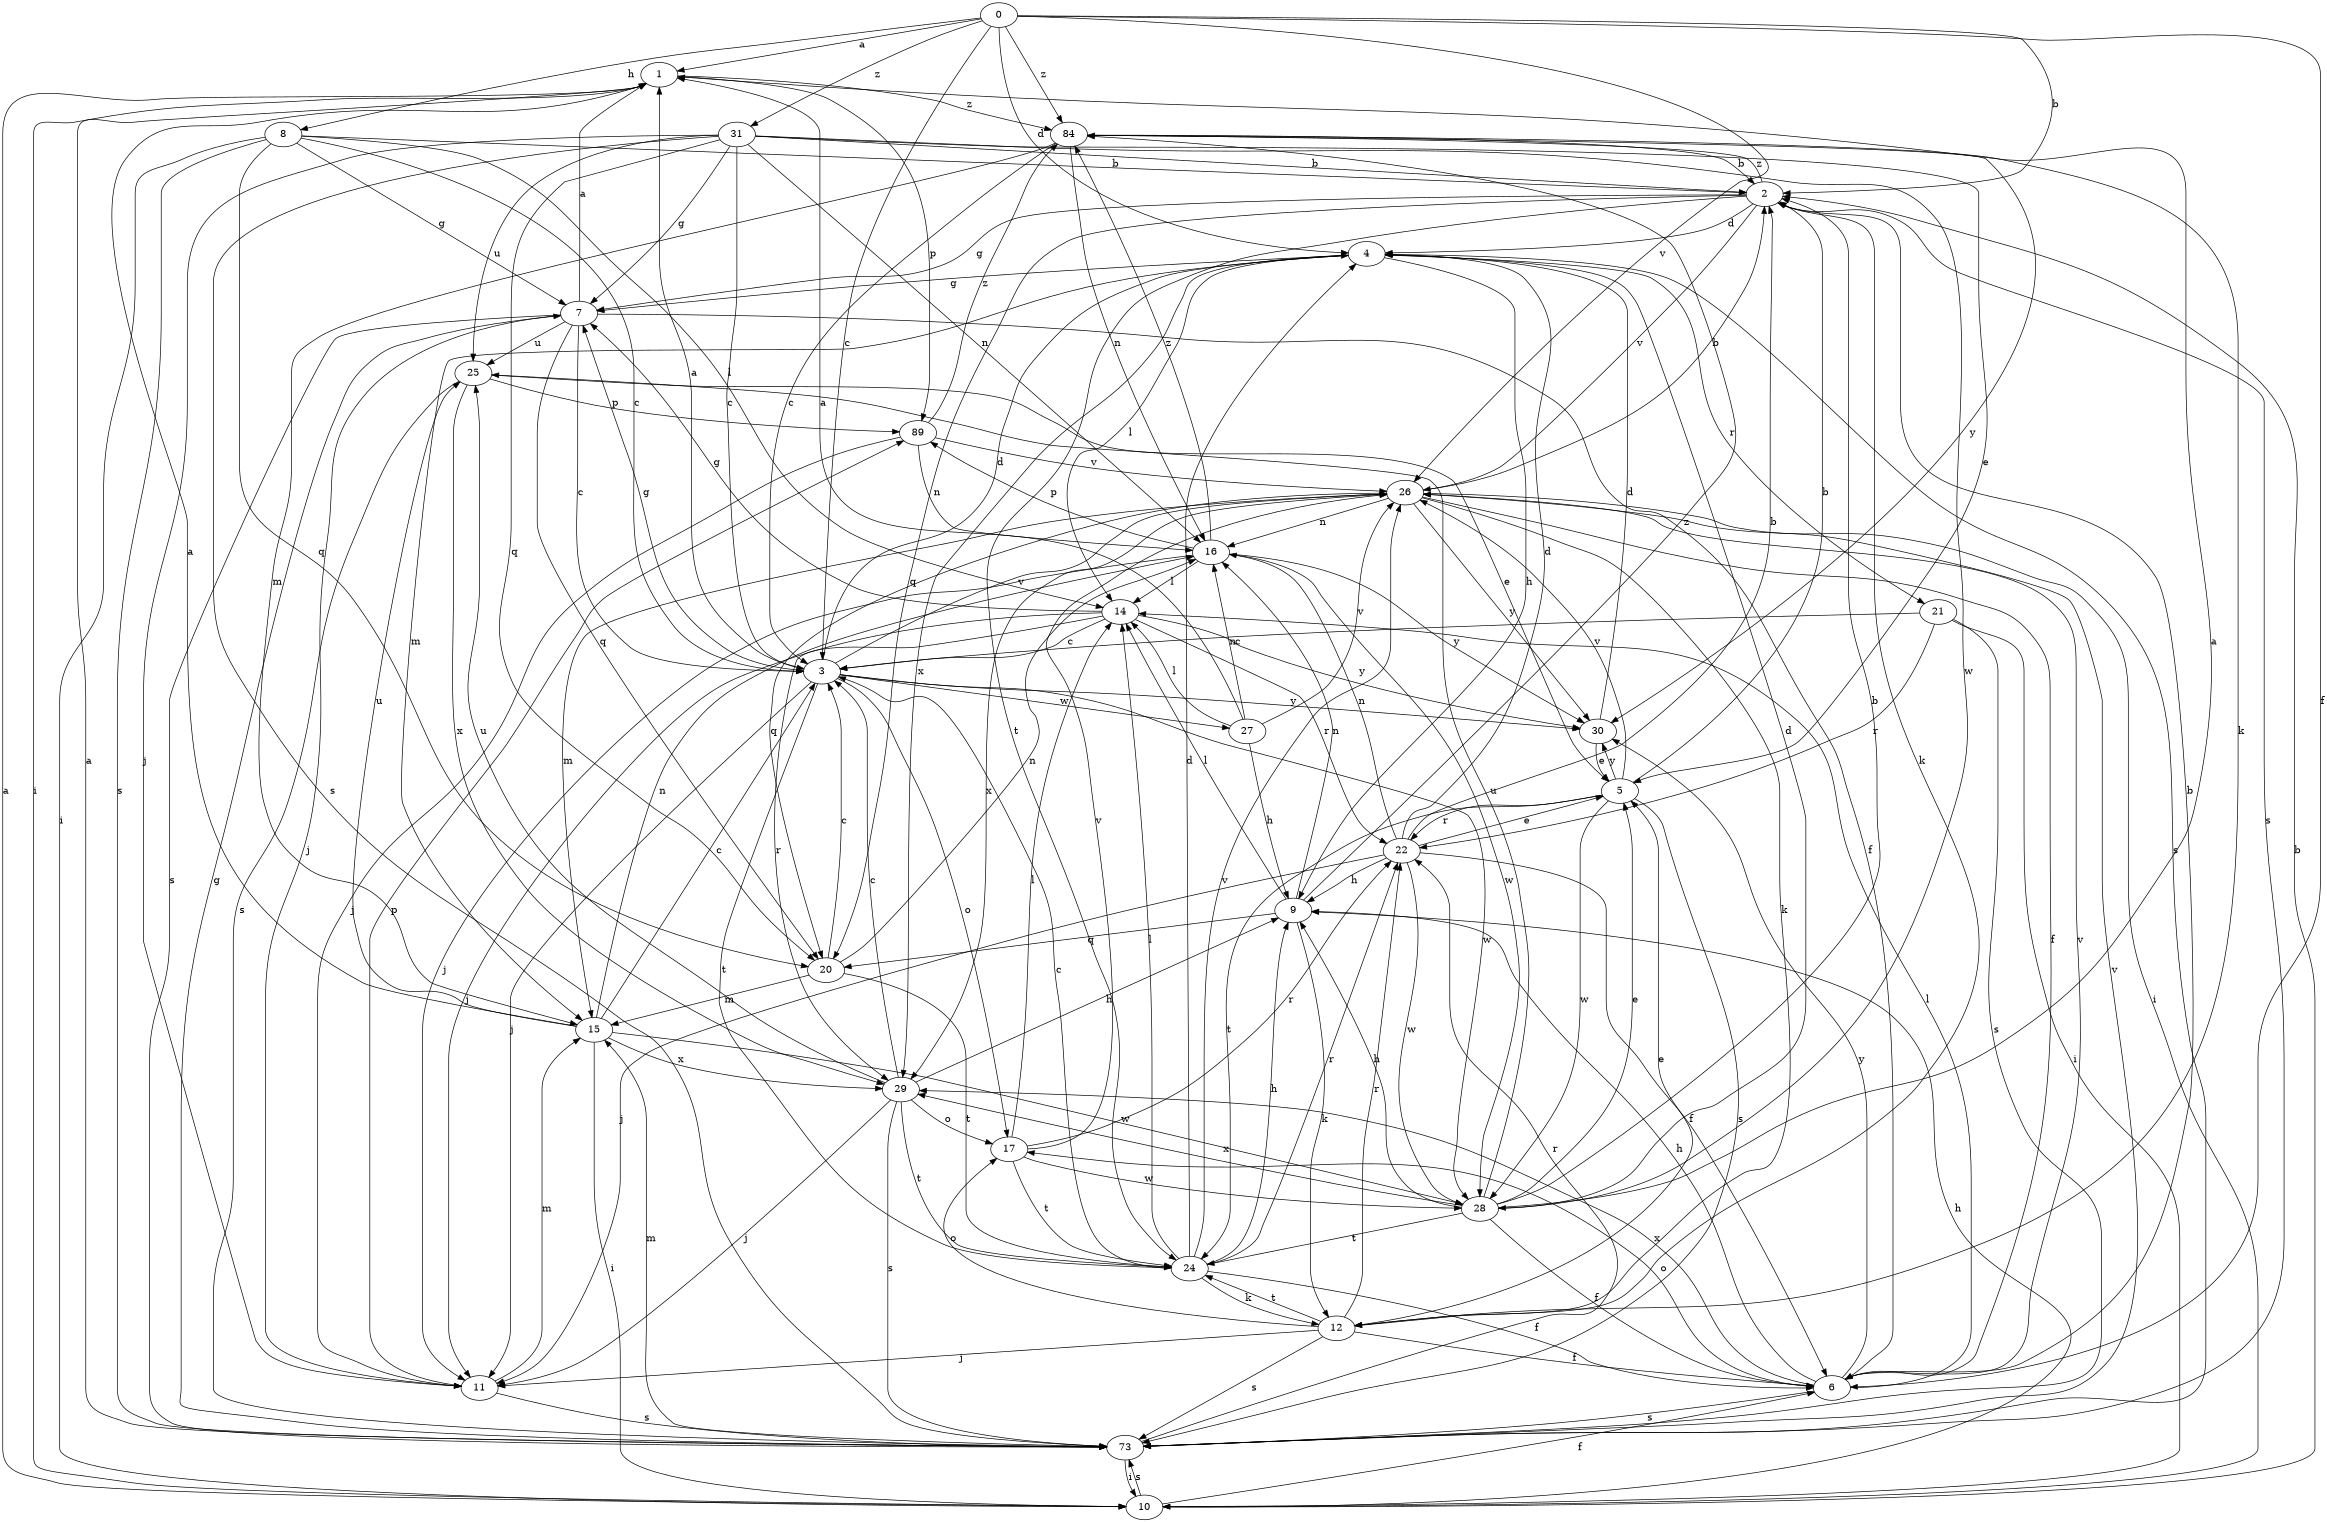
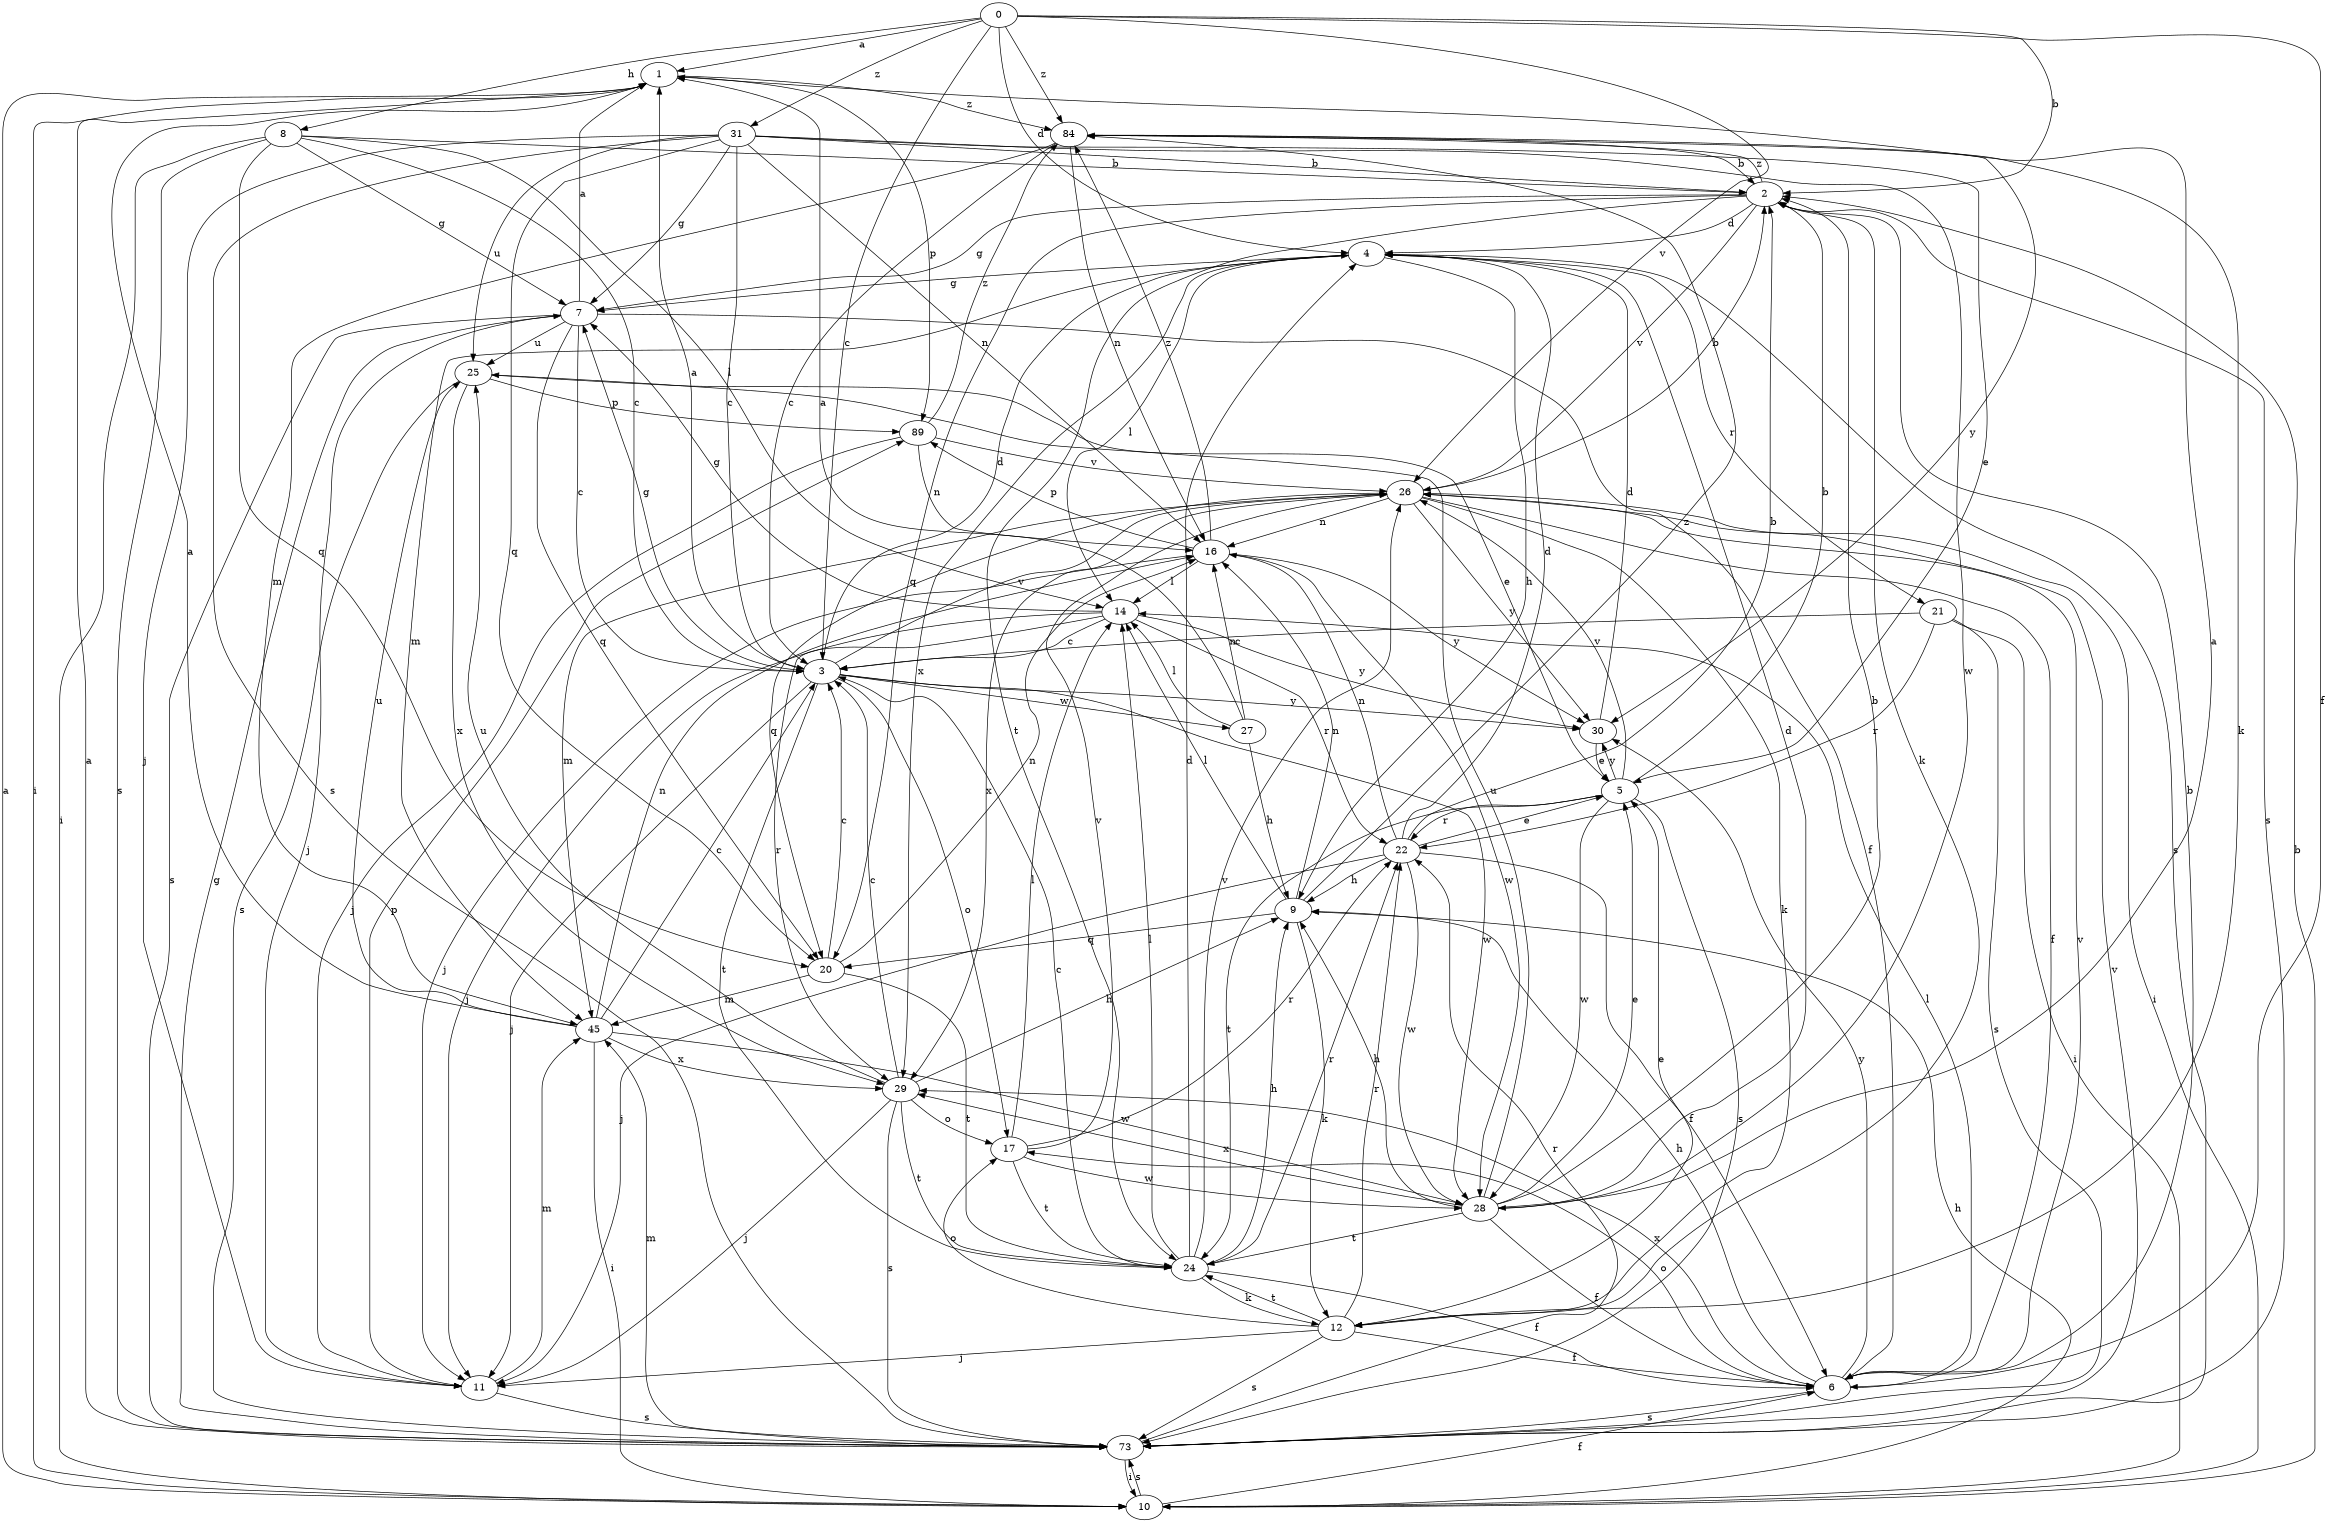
(1352, 641) -> none
(594, 1030) -> (594, 1030)
